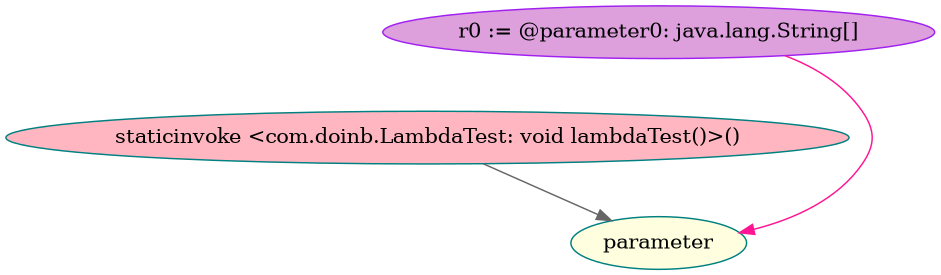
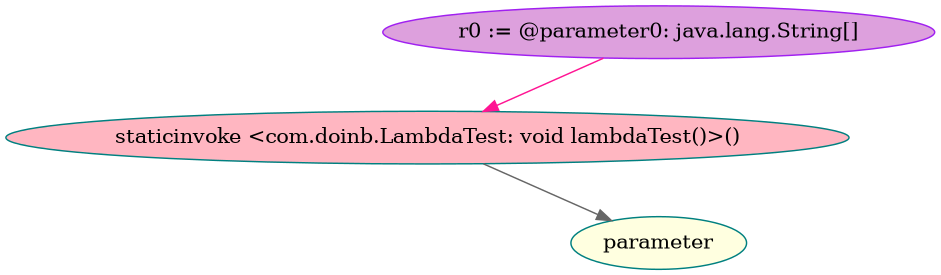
(868, 153) -> (550, 82)
